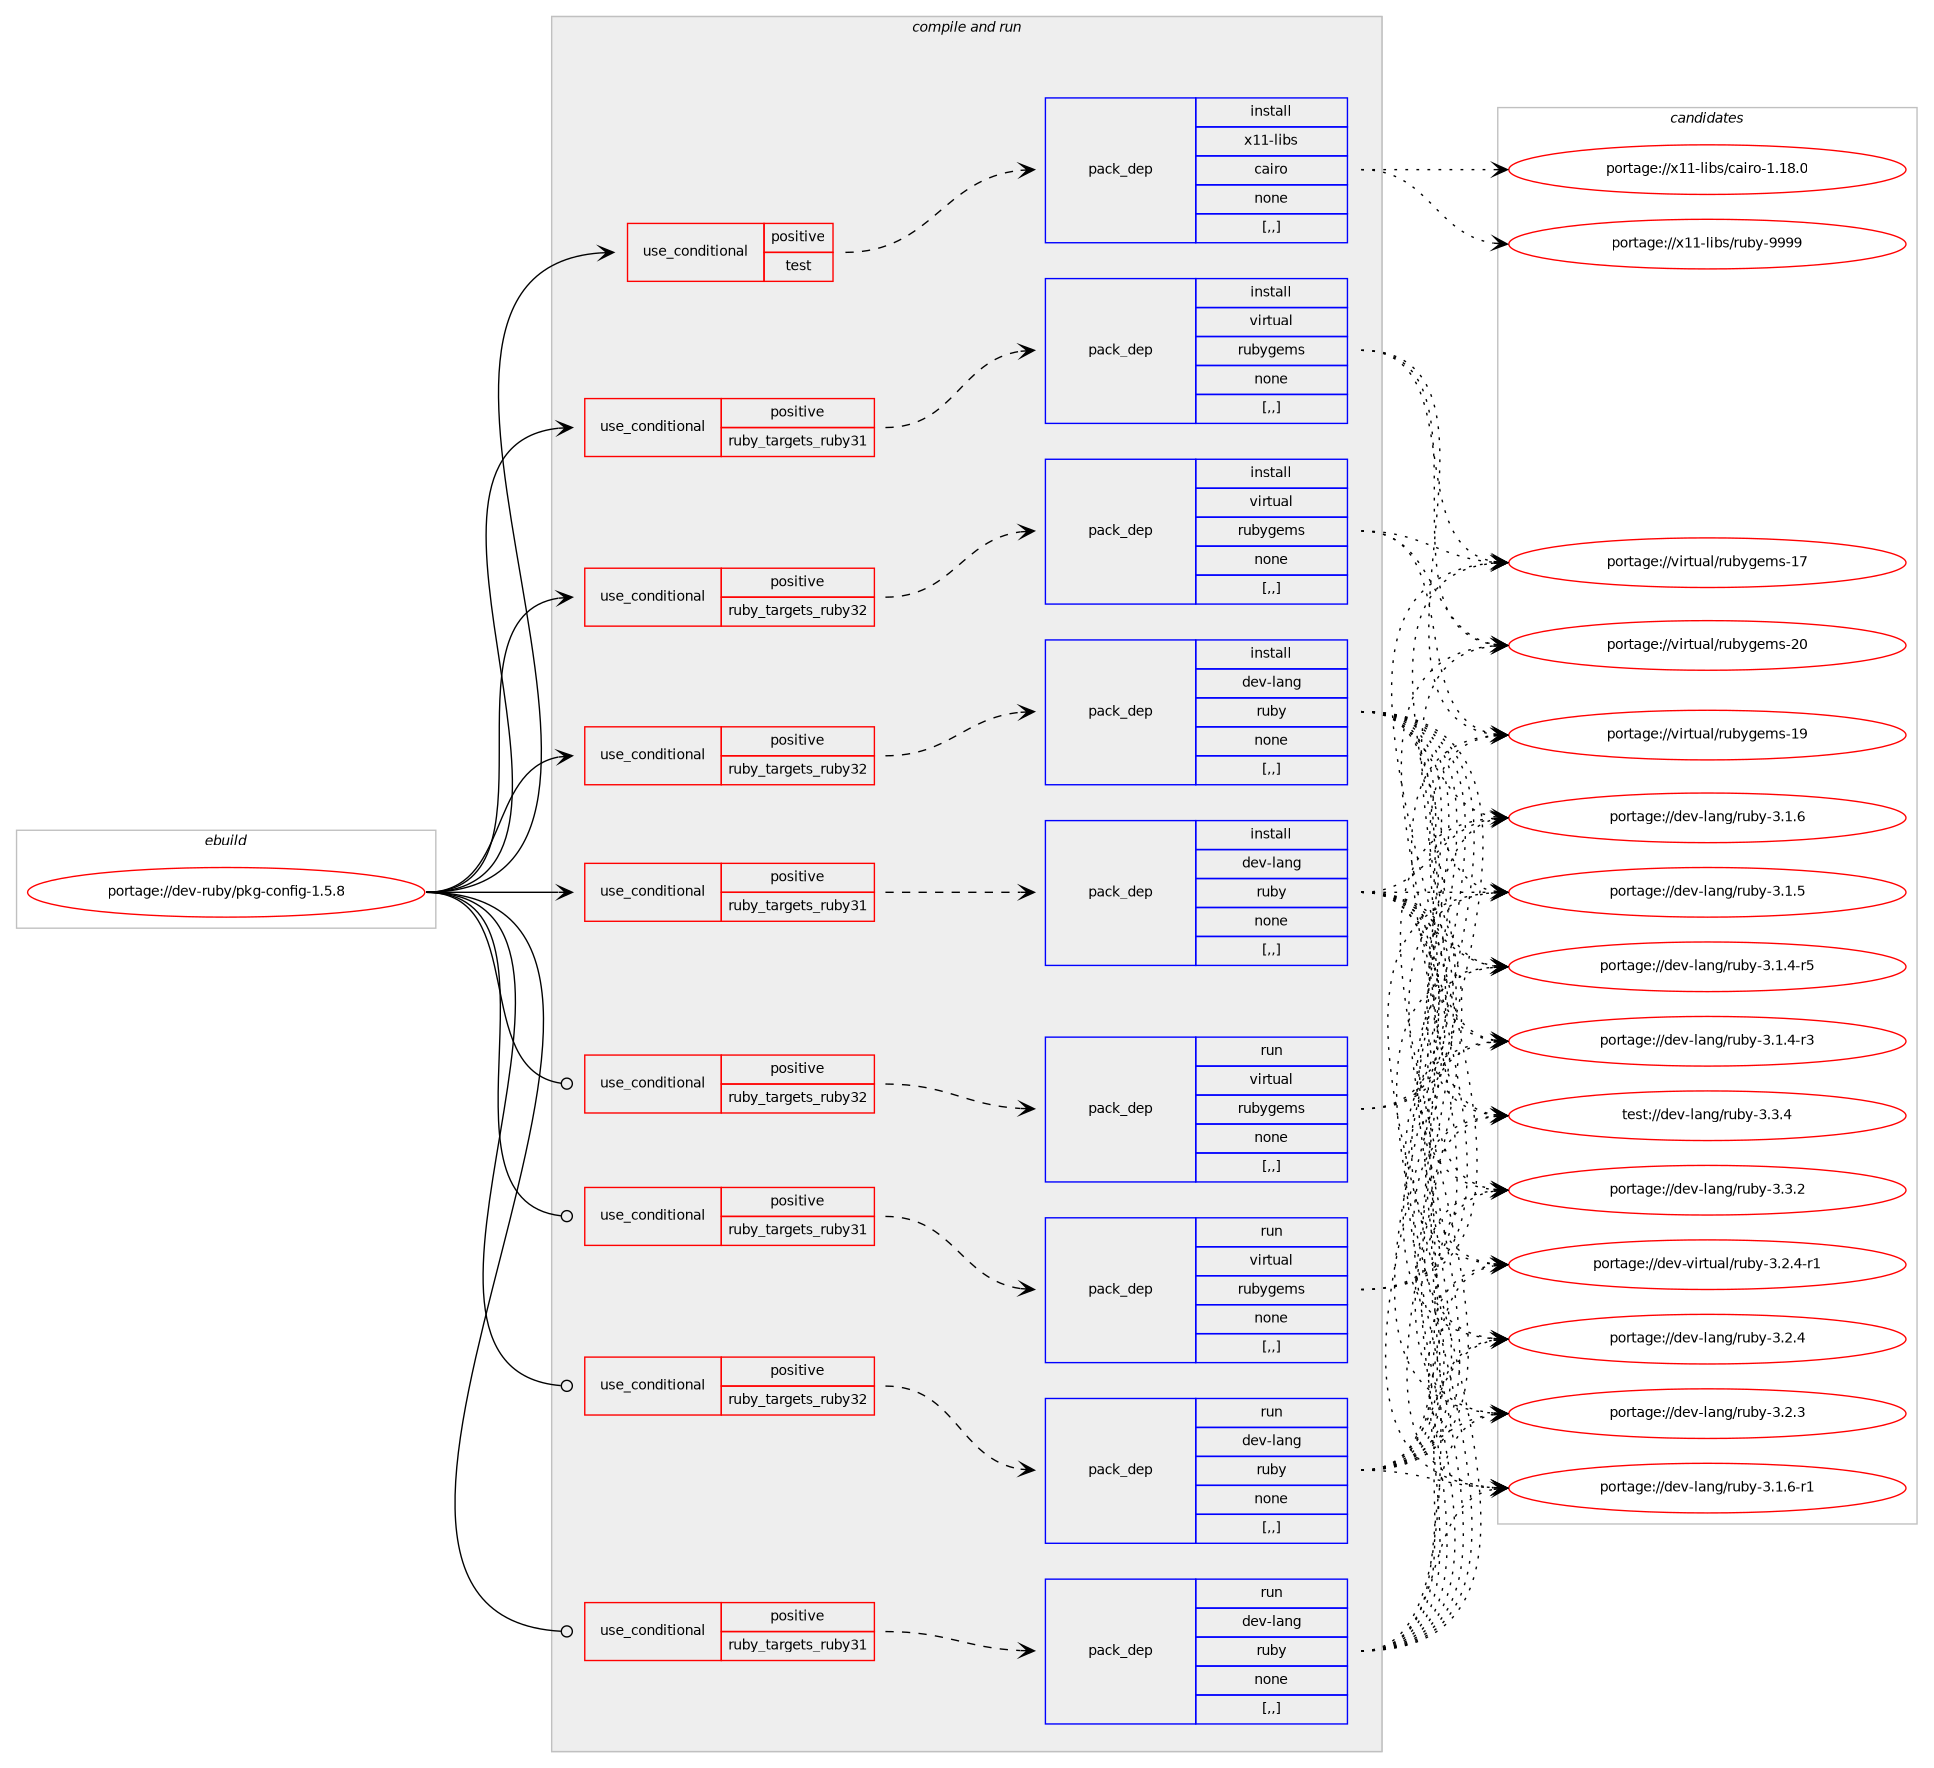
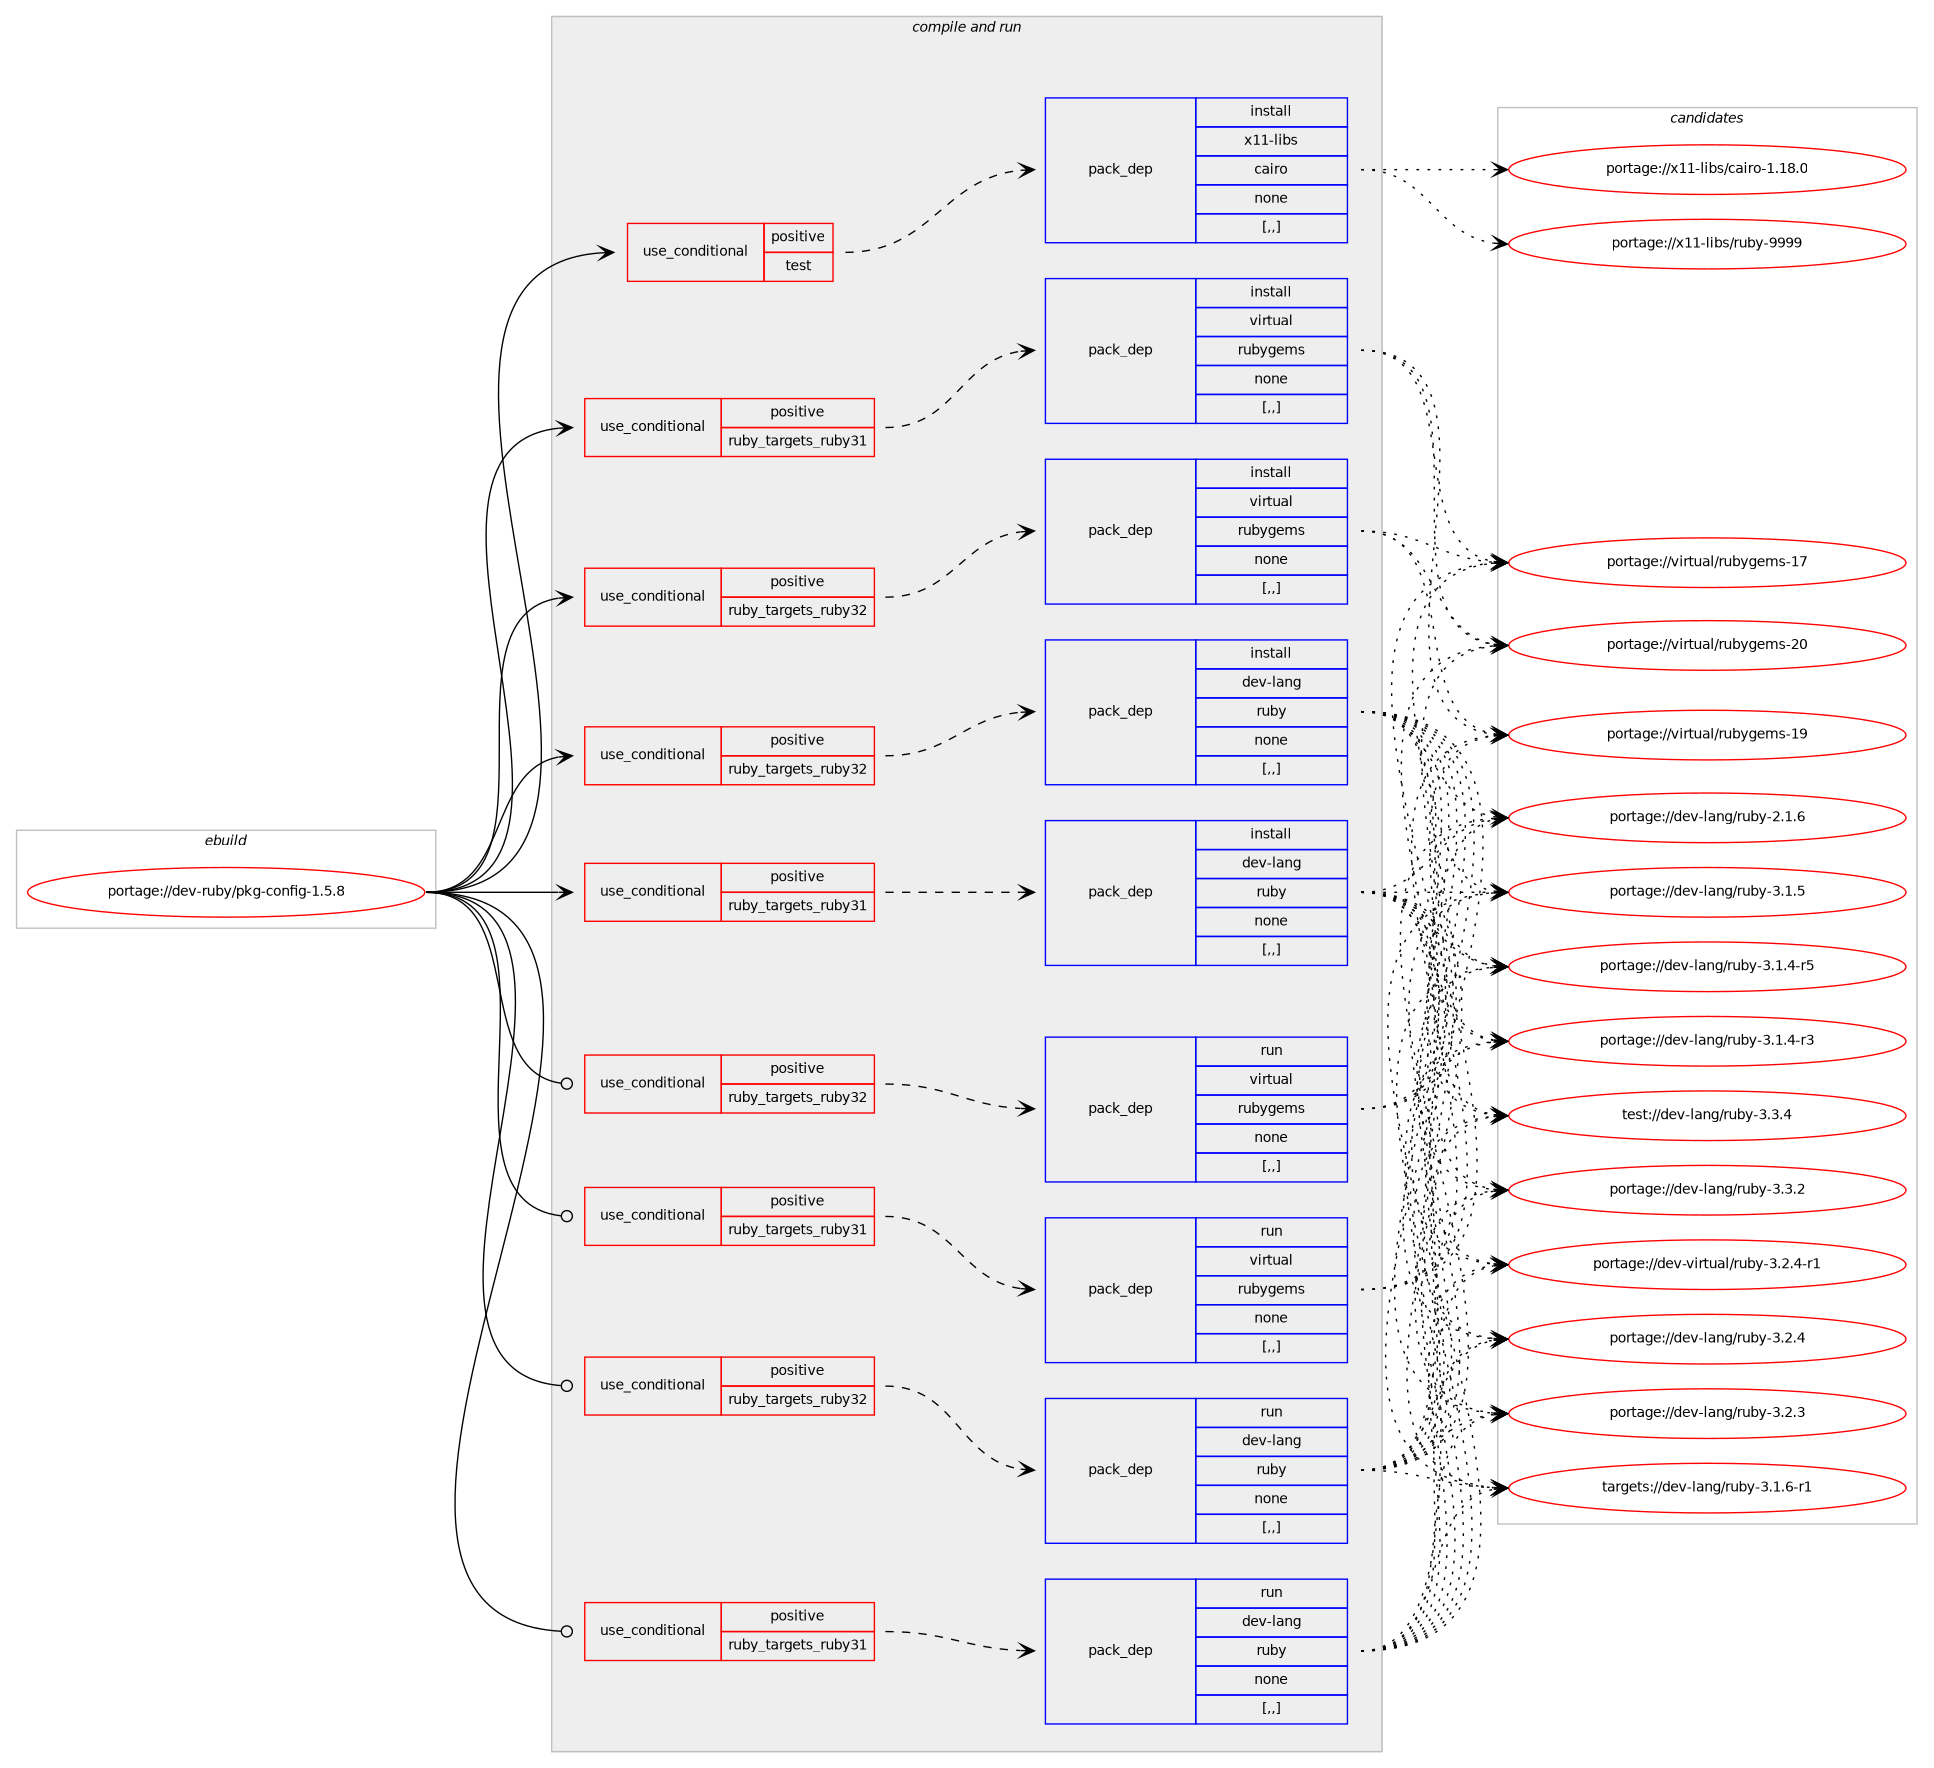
(1707, 818) -> (1707, 818)
(1707, 1488) -> (1707, 1488)
